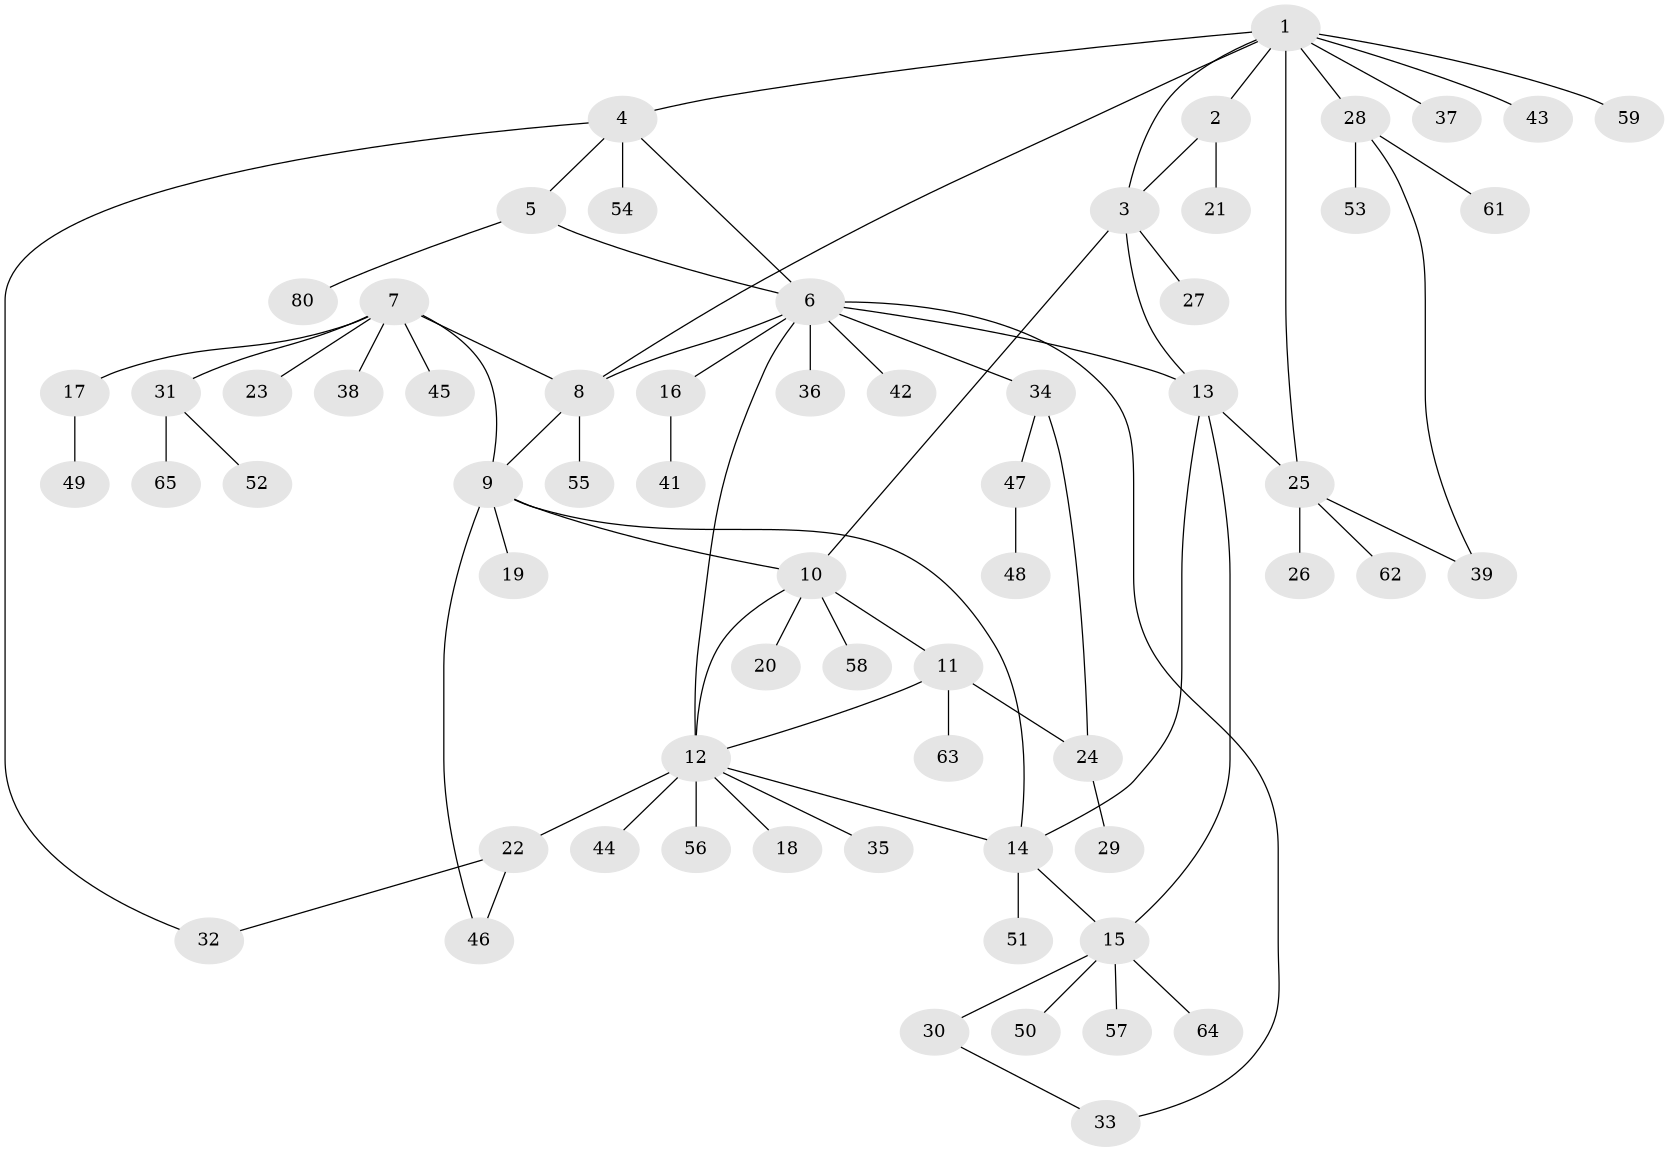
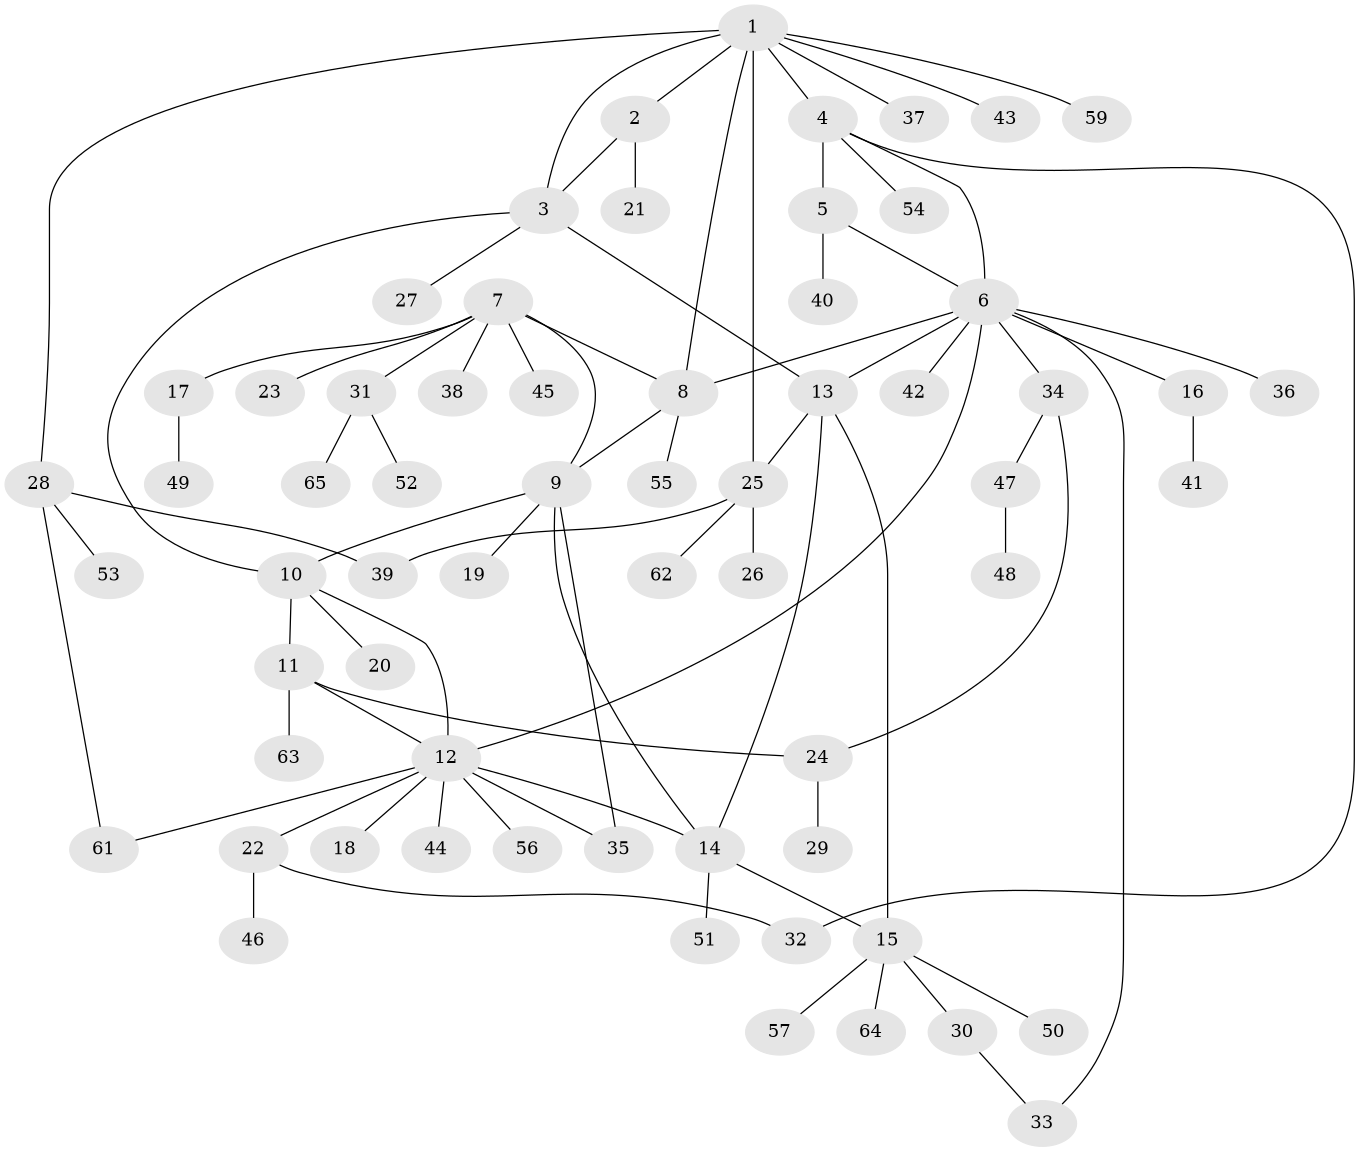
(303, 302) -> (823, 302)
(857, 667) -> none
(444, 712) -> (592, 691)
none -> (275, 804)
